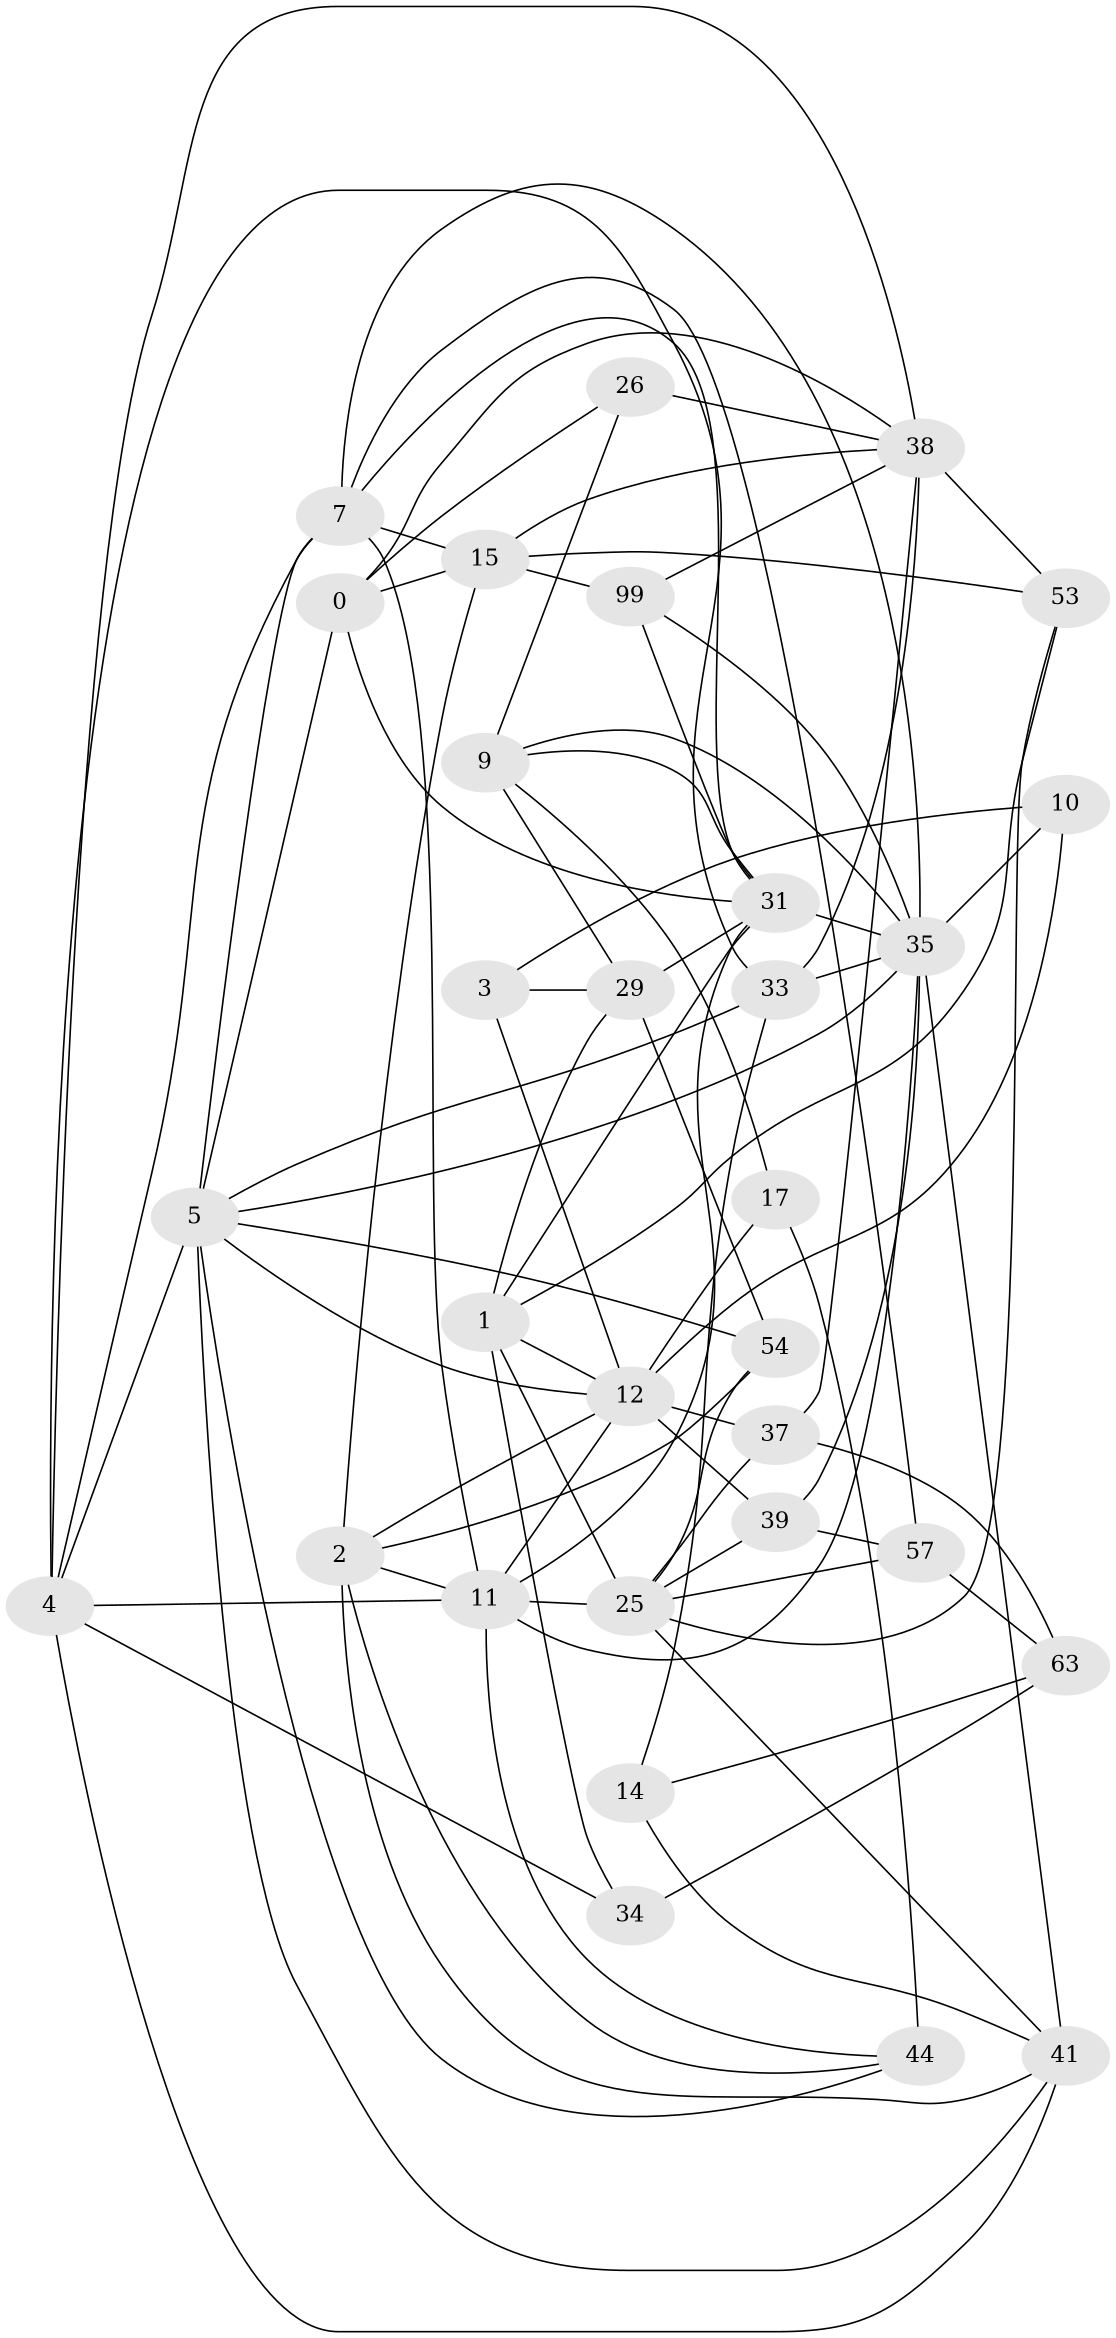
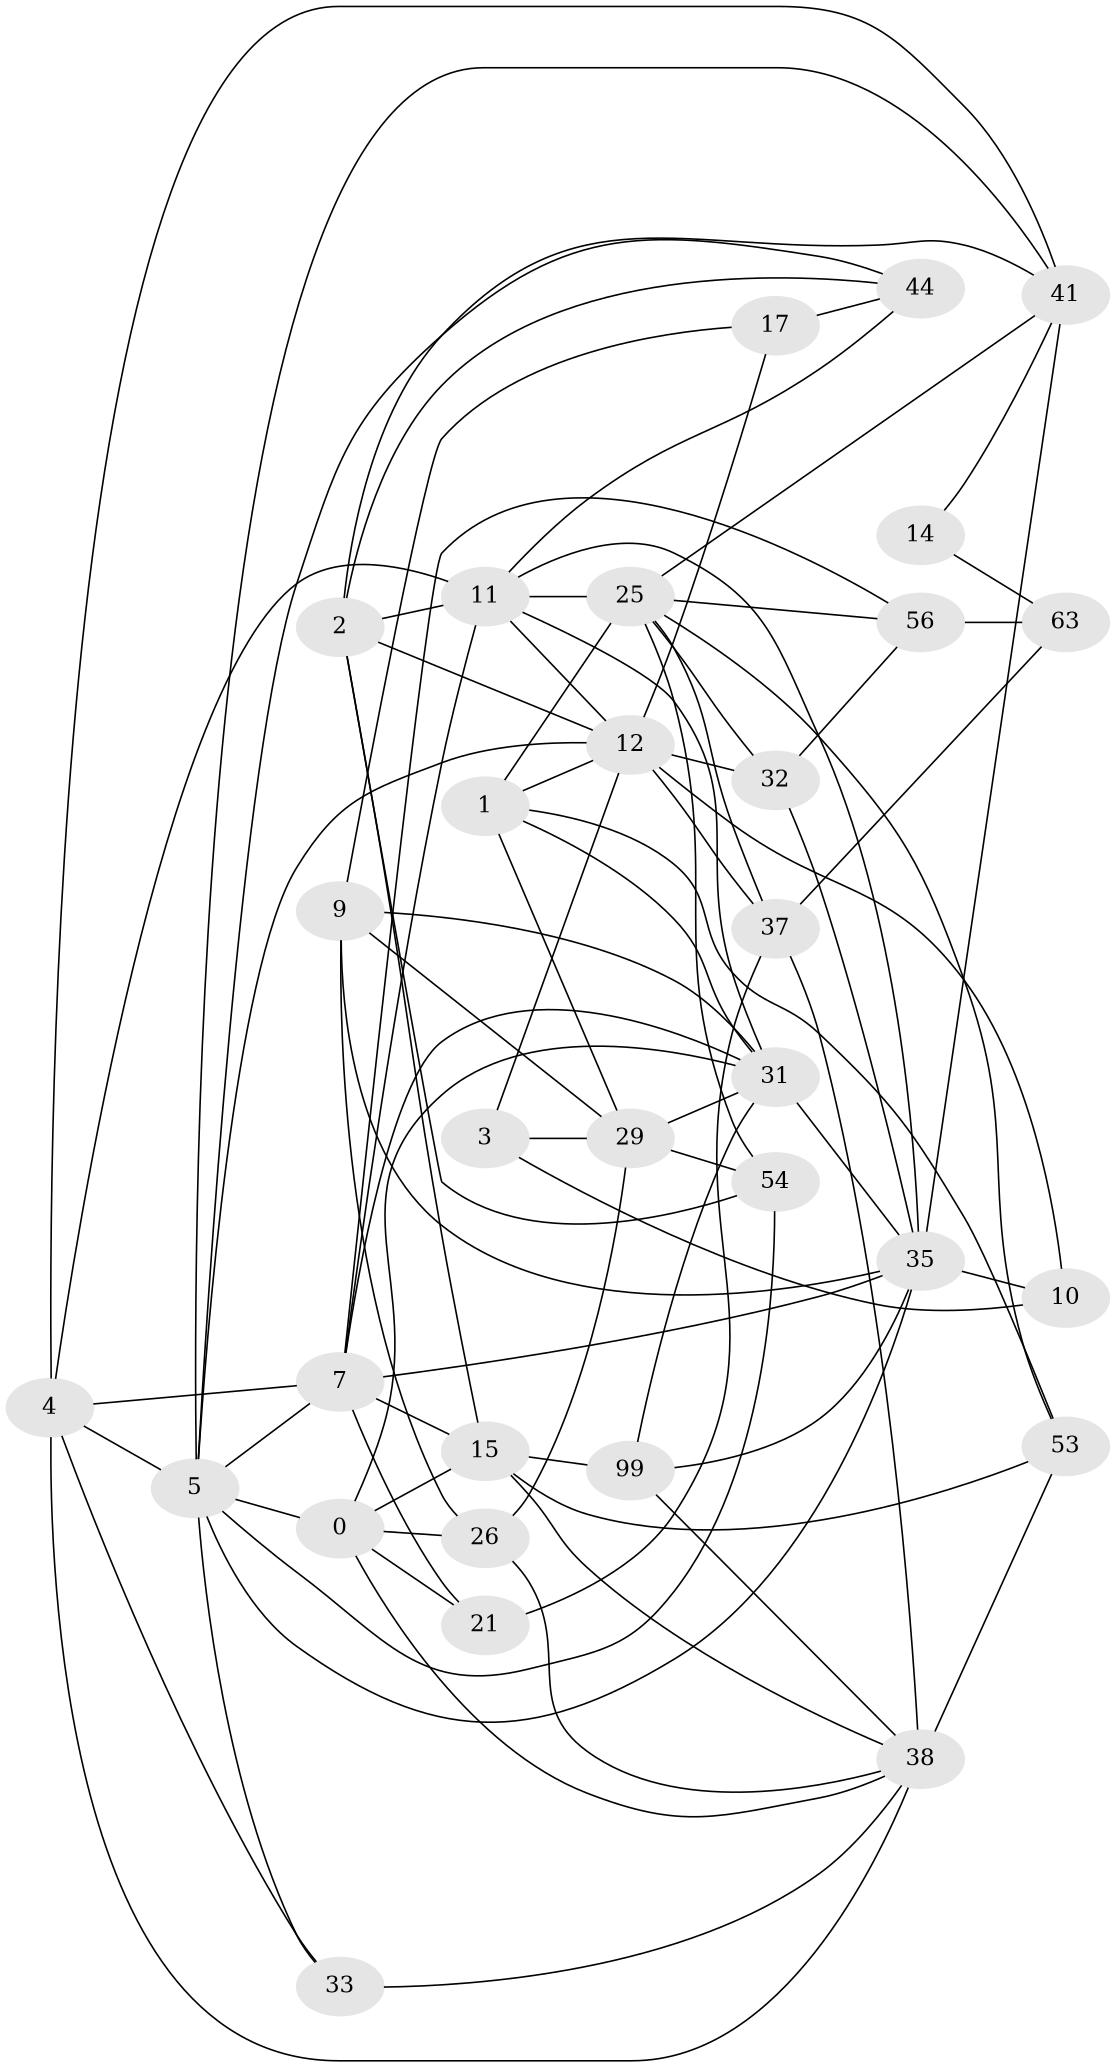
(850, 968) -> none
none -> (586, 1357)
(705, 1392) -> none
(776, 1522) -> (776, 780)
(921, 1553) -> (921, 622)
none -> (485, 1625)
(630, 1916) -> none
